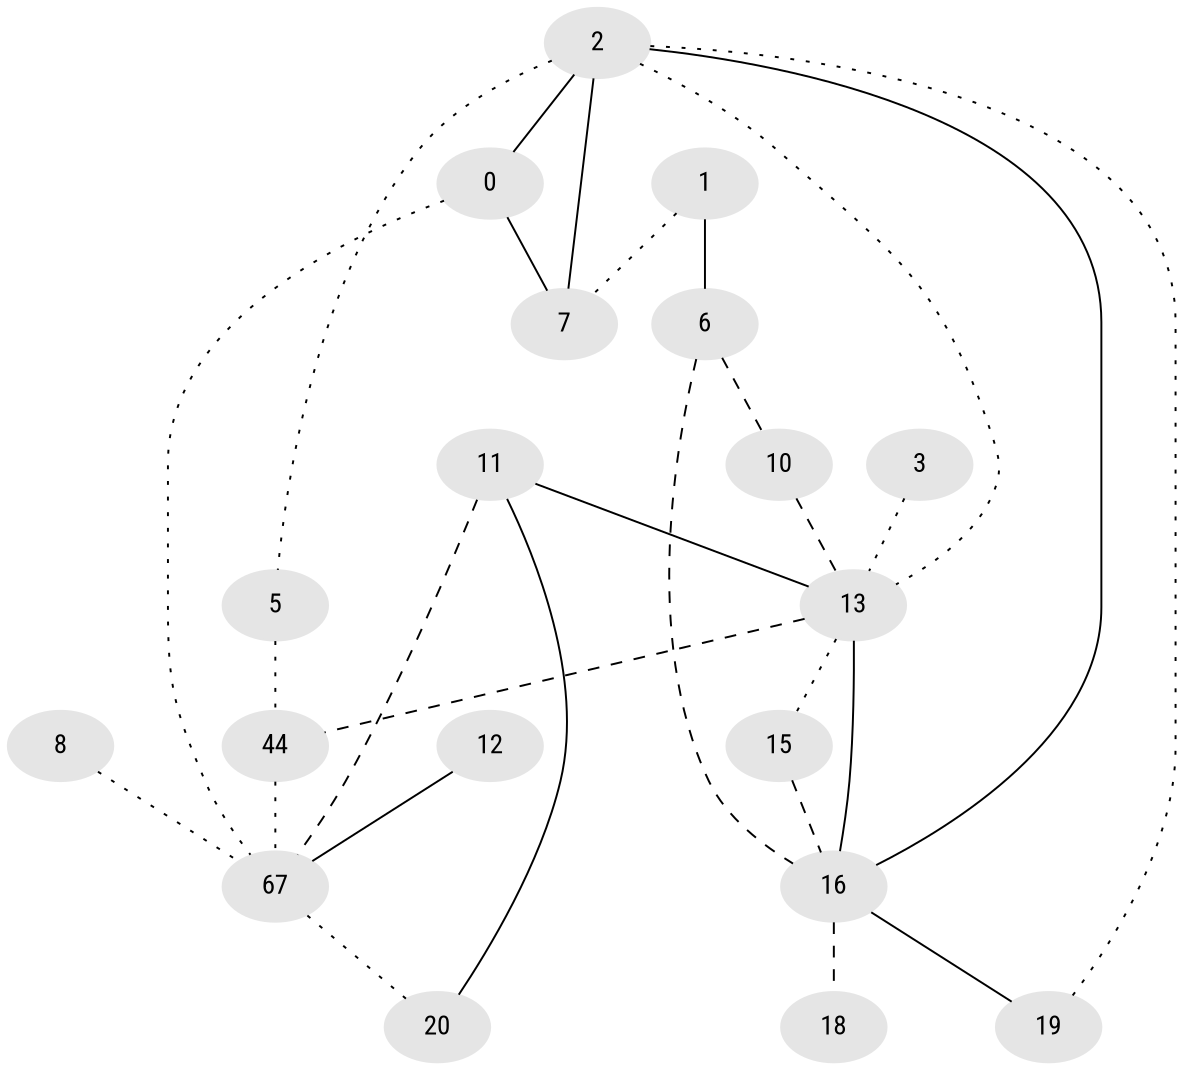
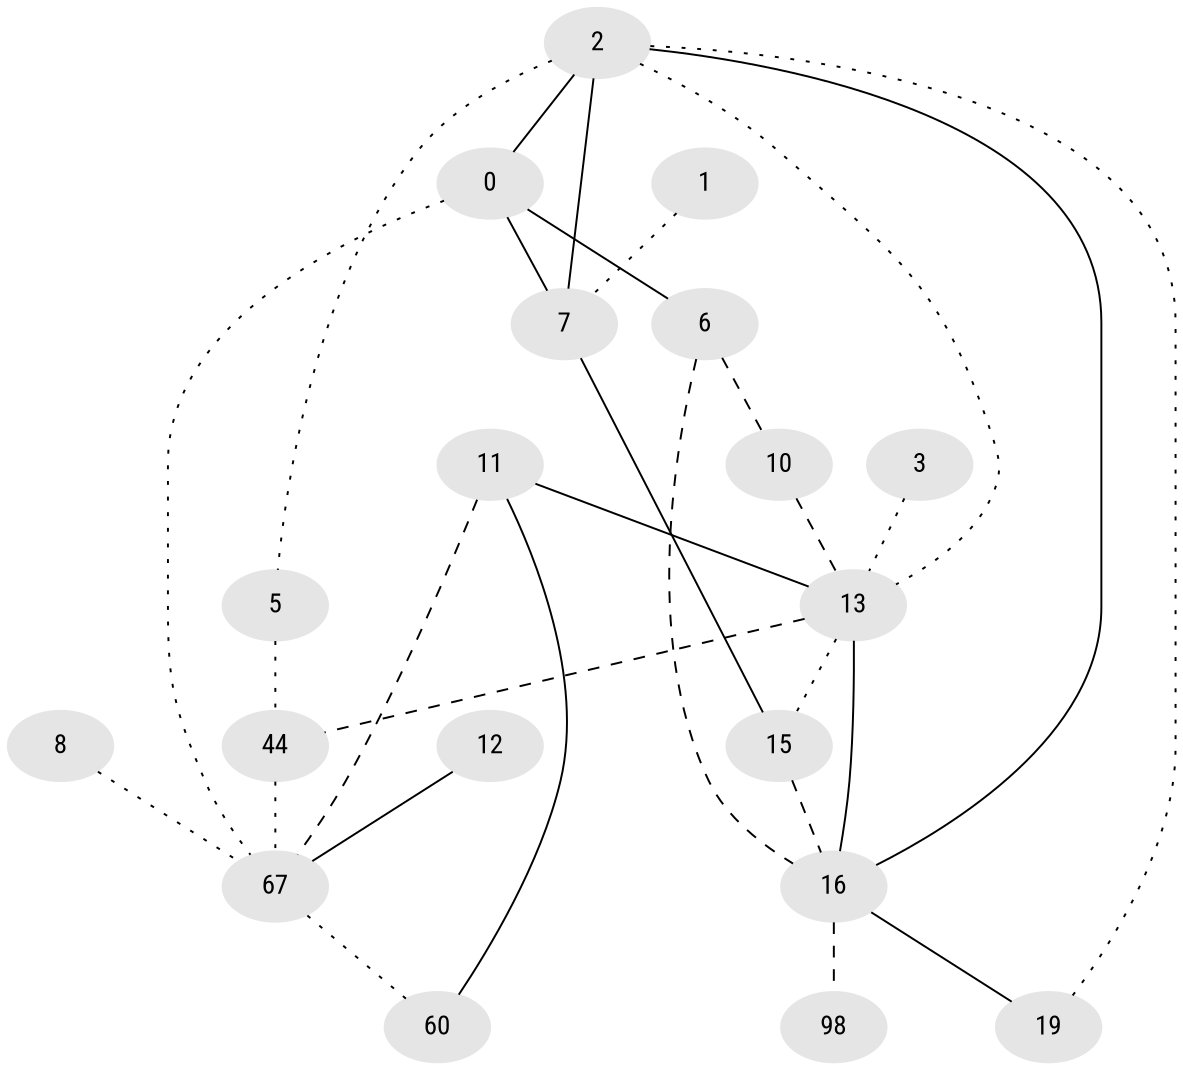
(705, 254) -> (598, 254)
none -> (658, 509)
(437, 1027) -> (437, 1027)
(834, 1027) -> (834, 1027)
